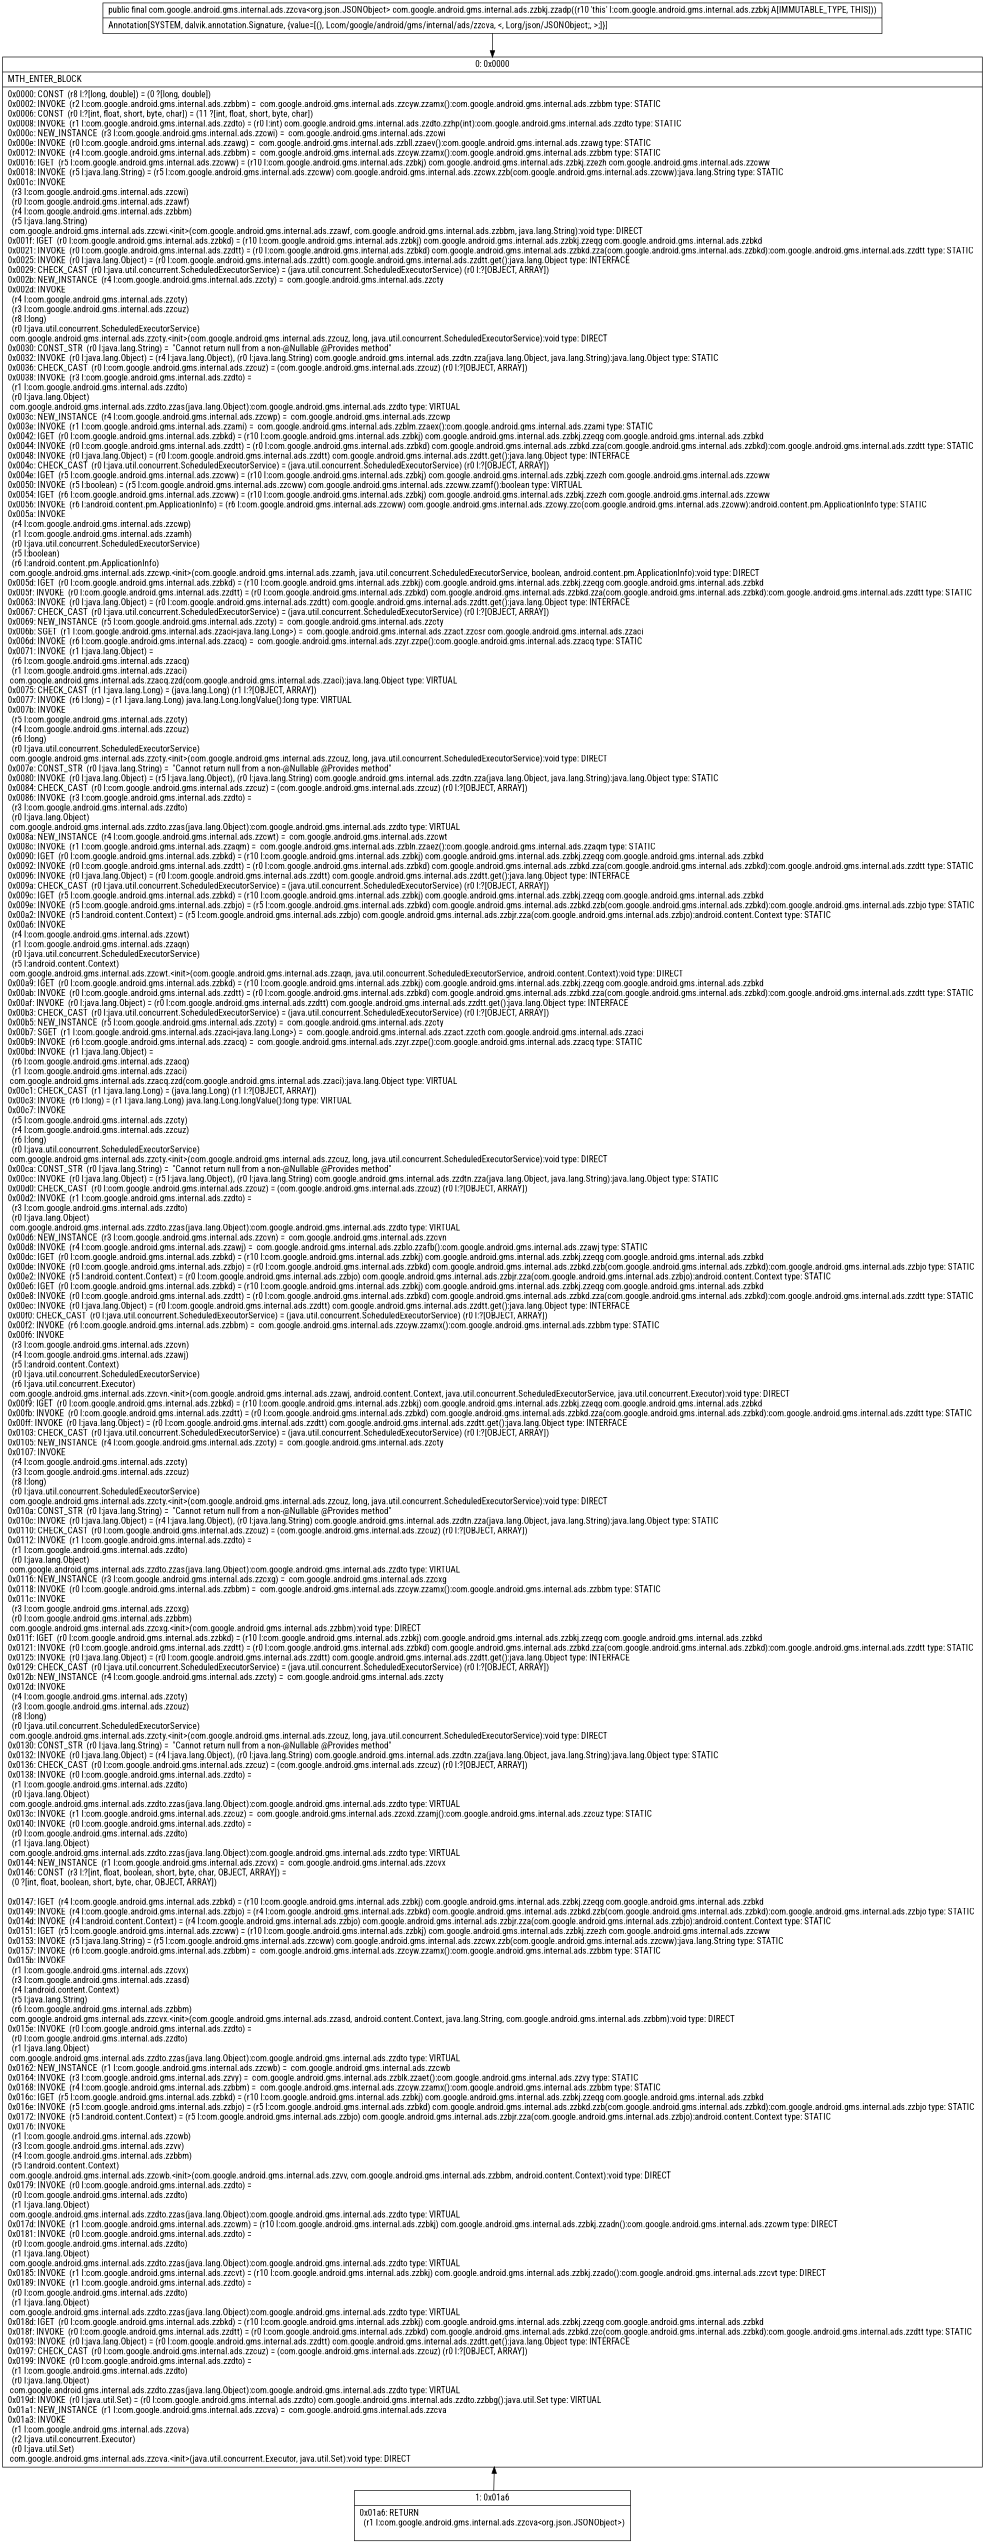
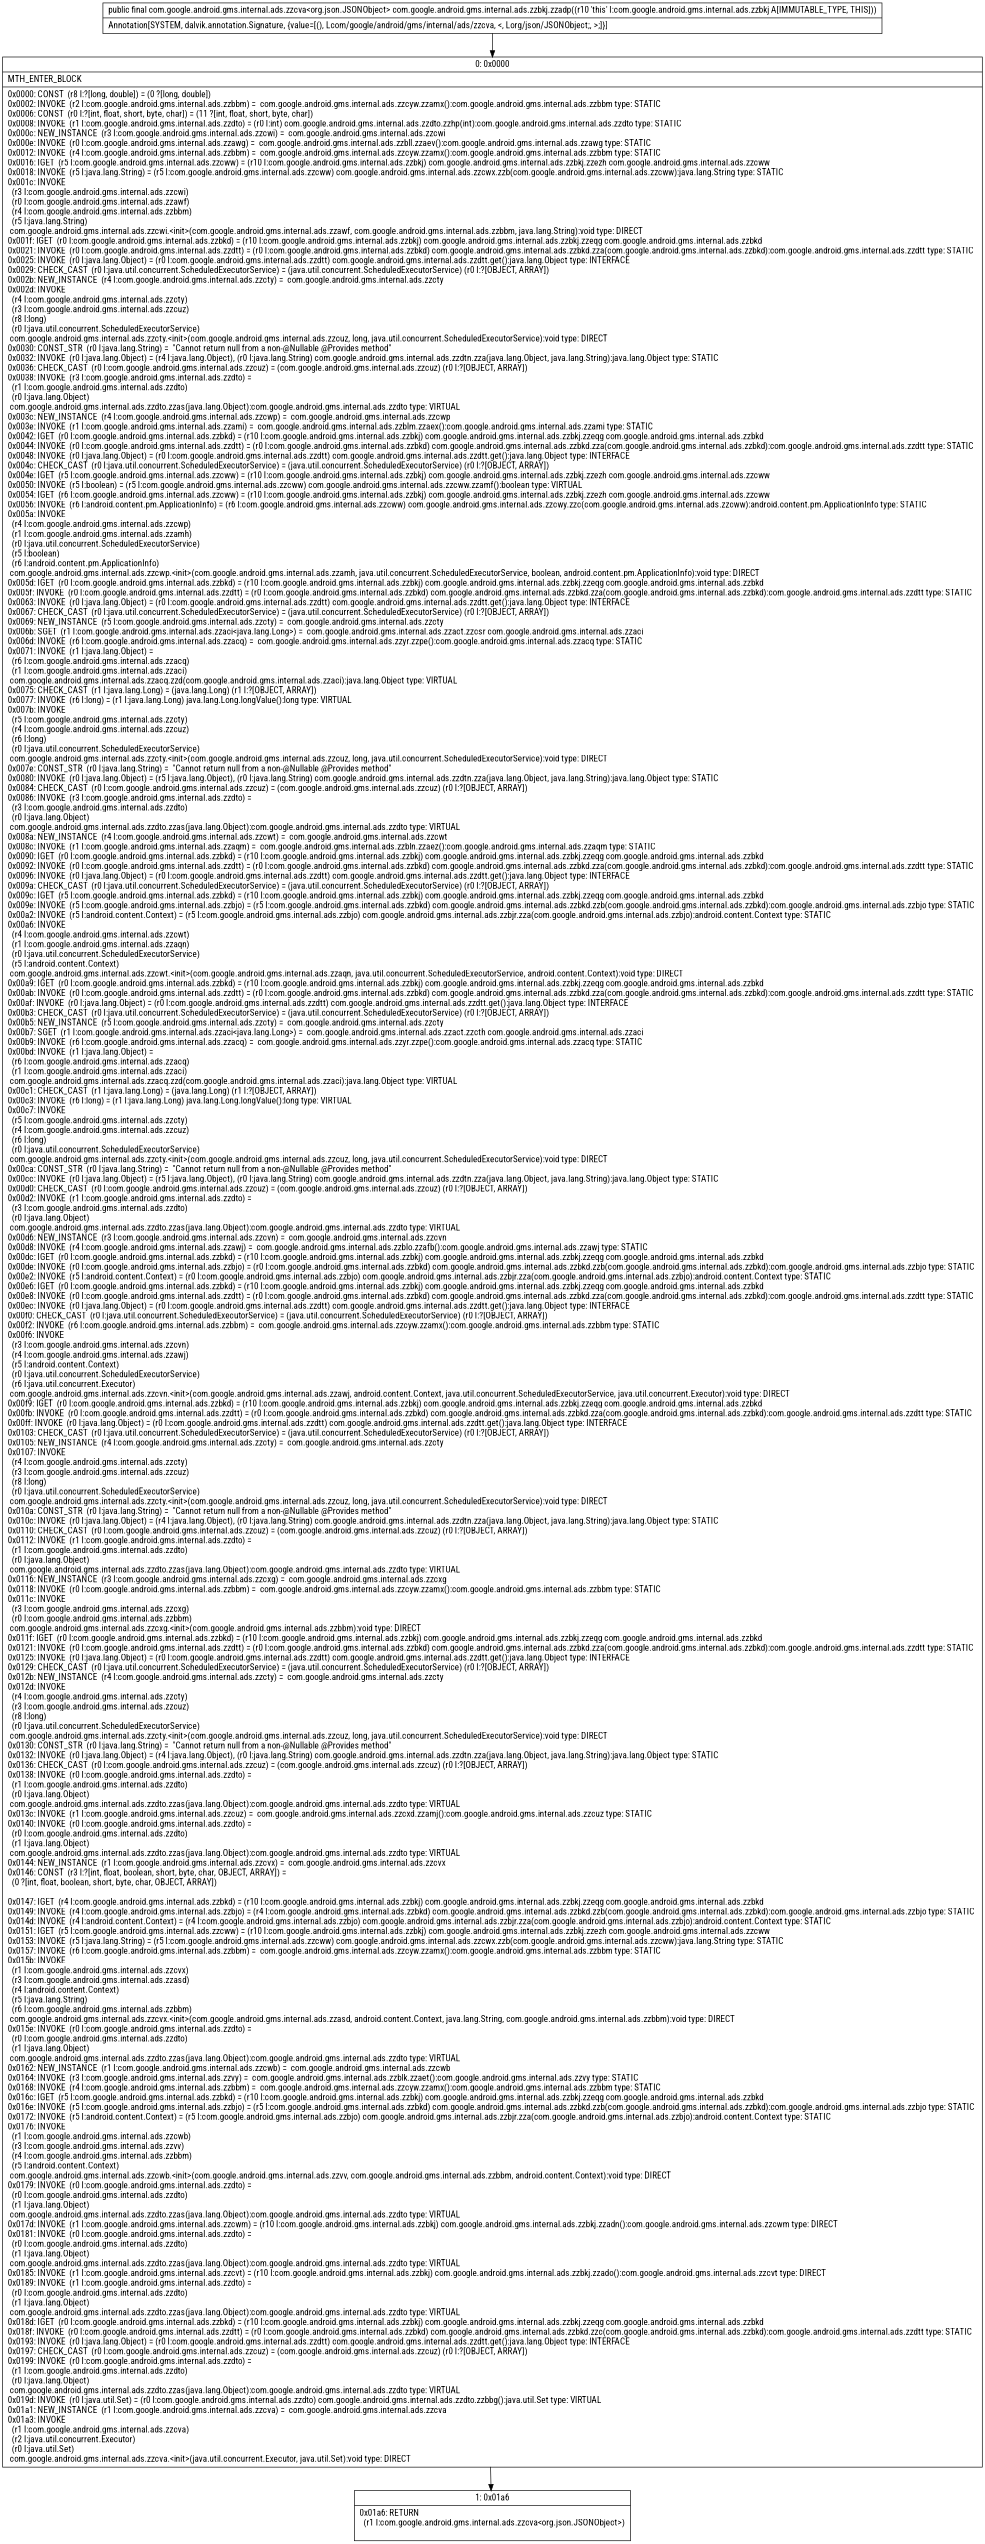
(494, 2482) -> (491, 2476)
